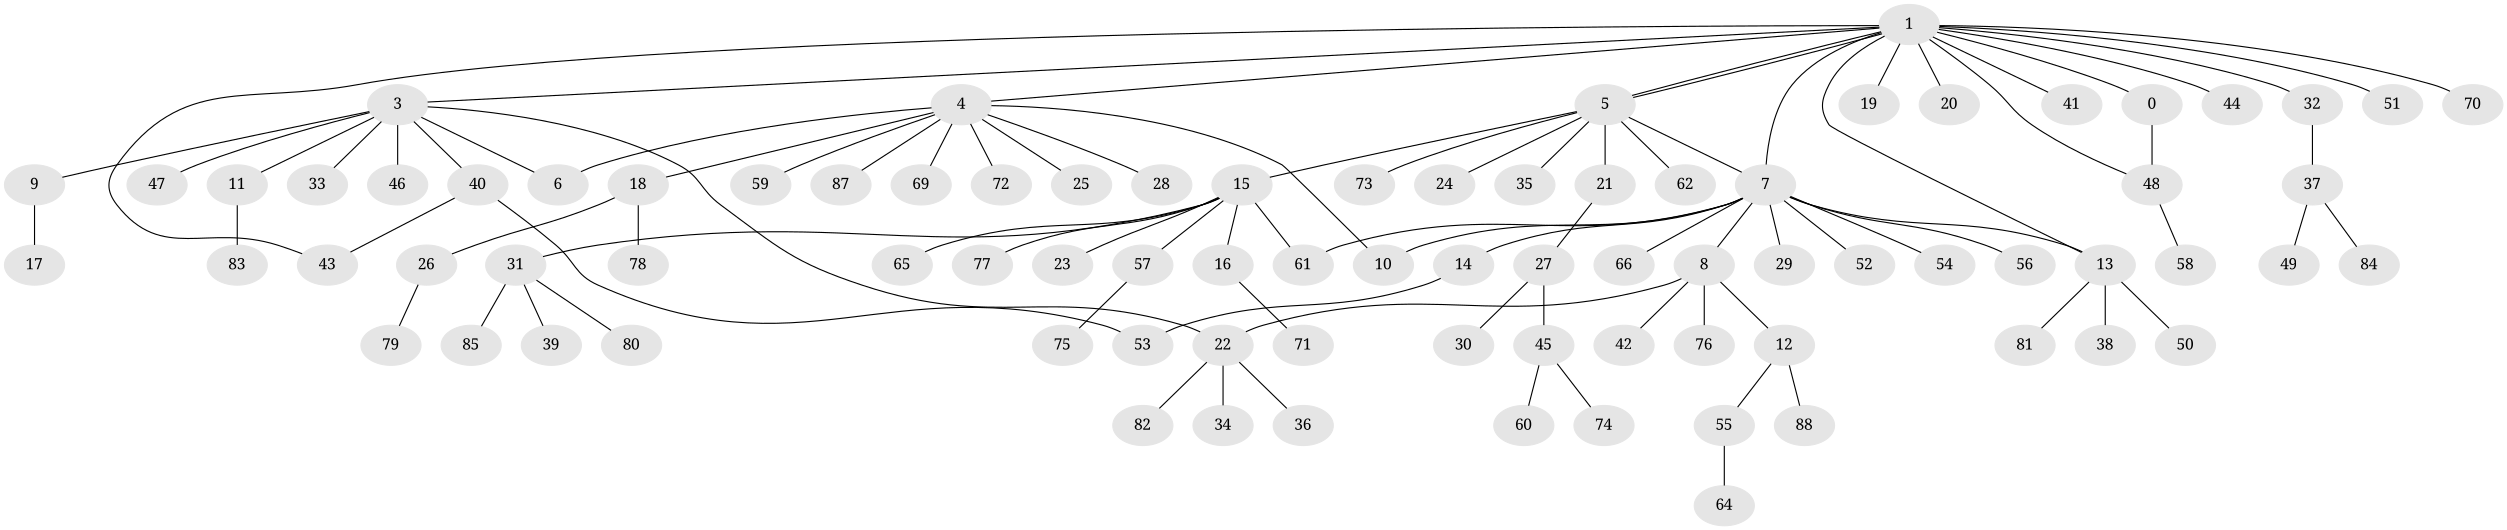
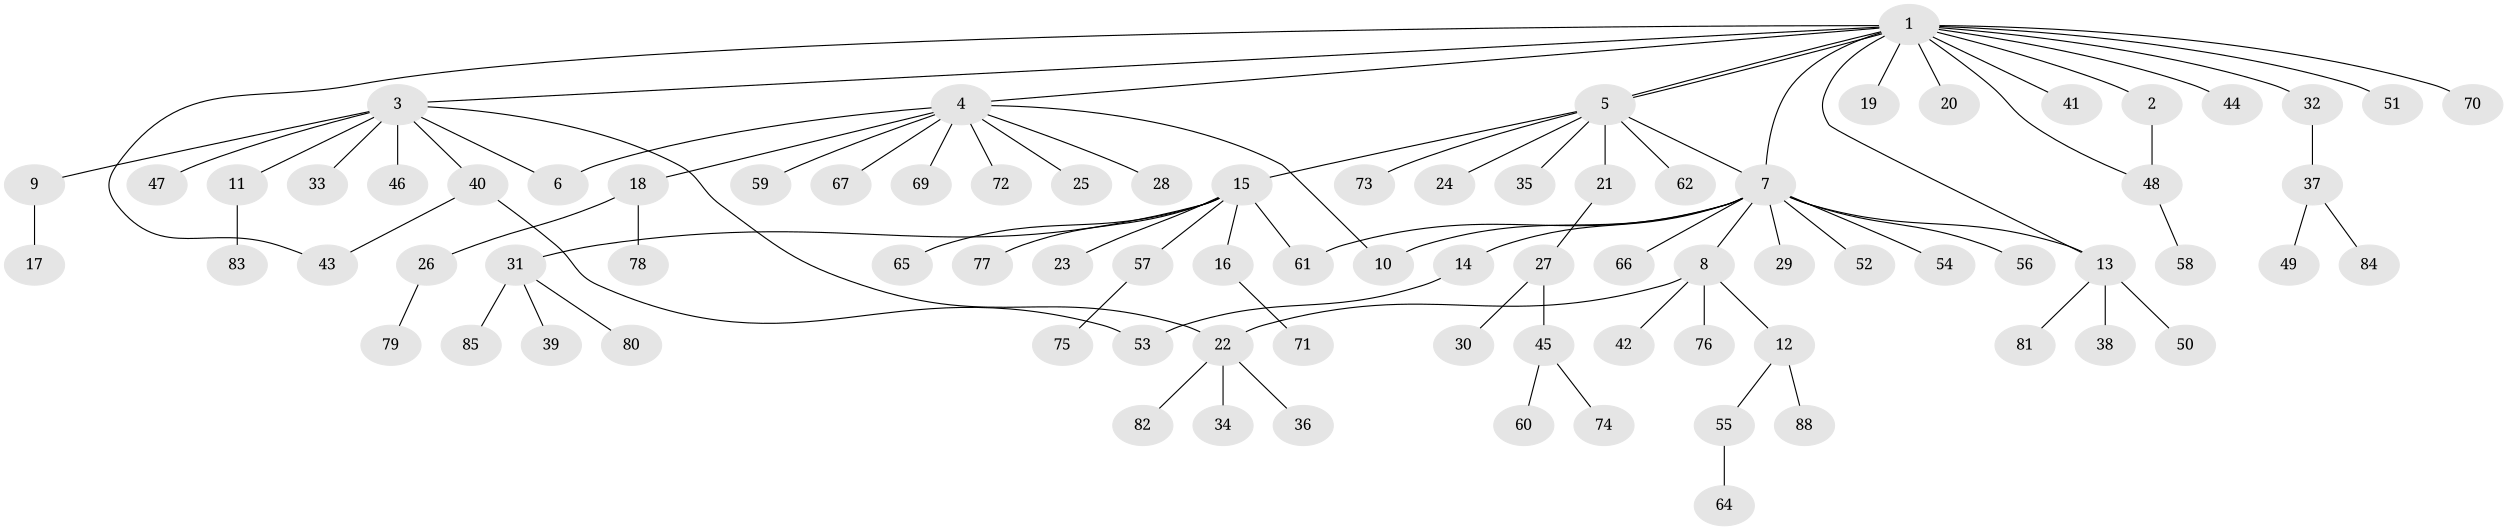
(2152, 105) -> (2152, 105)
(841, 185) -> (841, 185)
